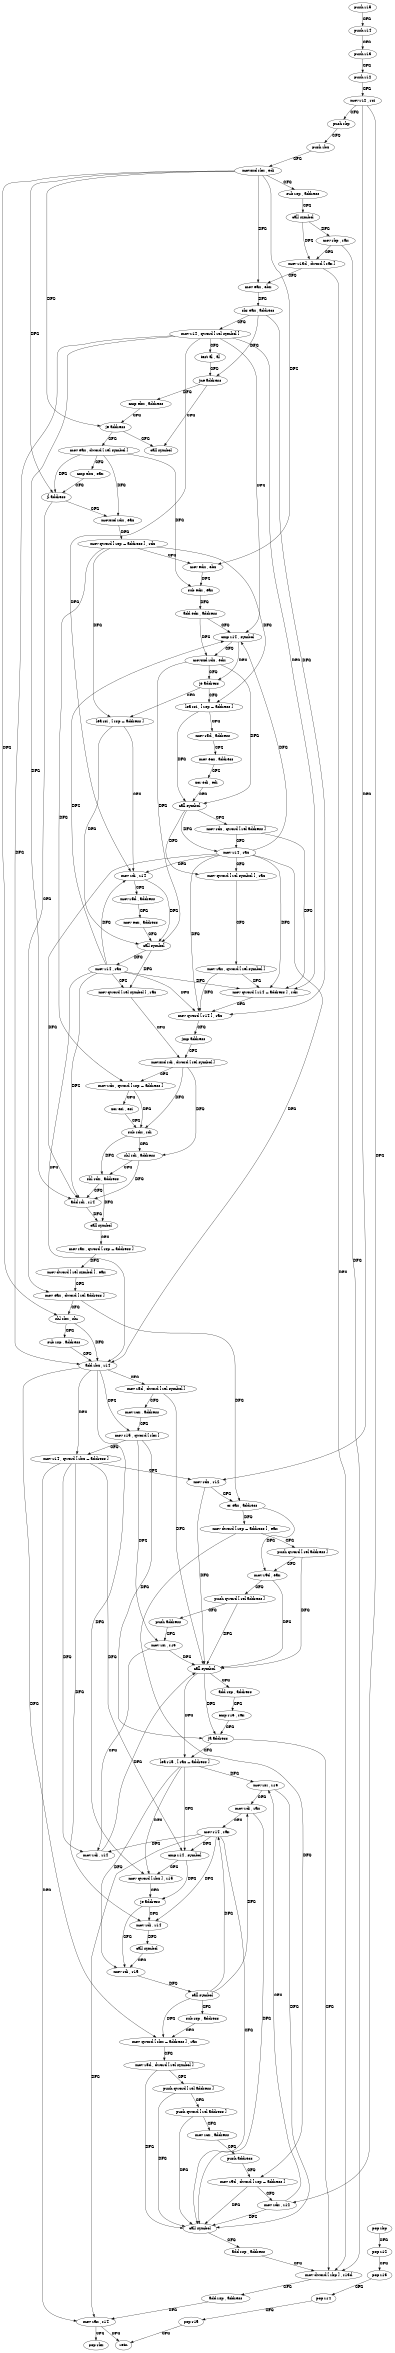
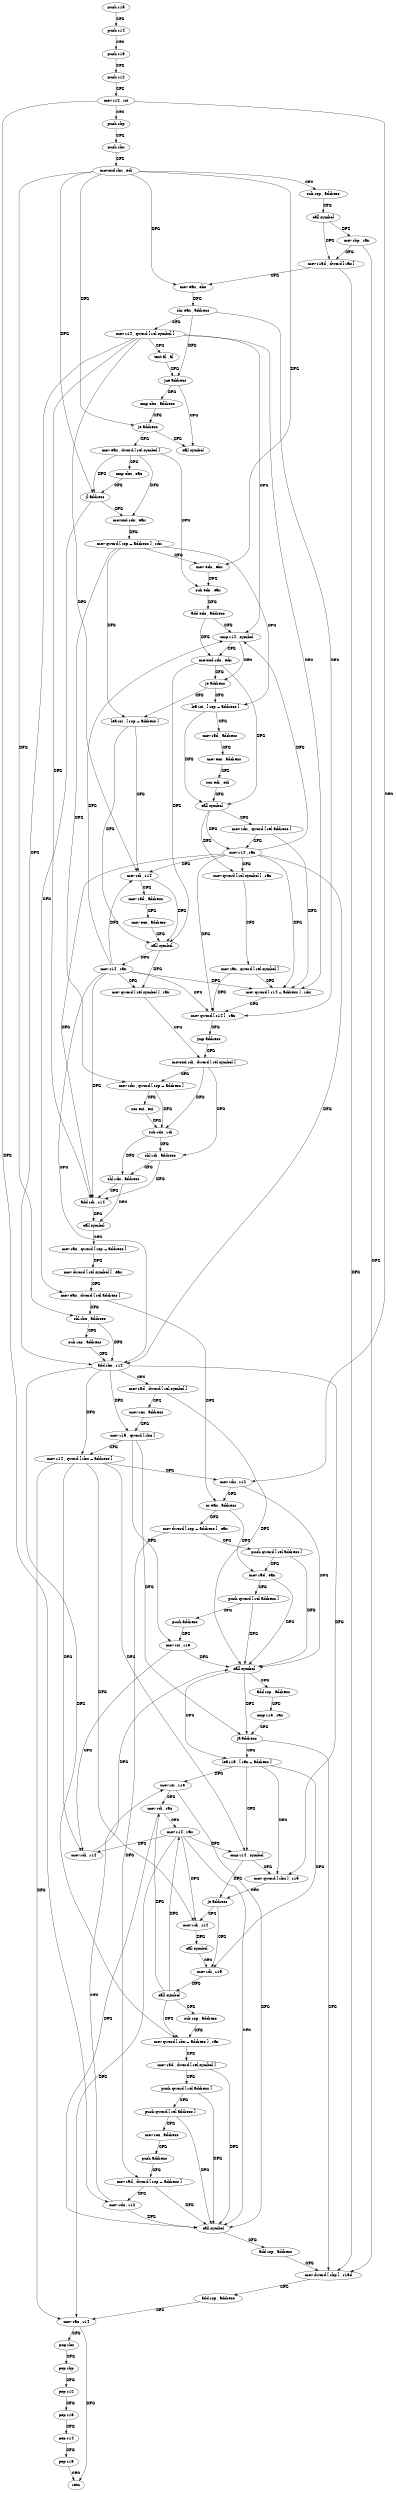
(67, 1319) -> (90, 1319)
none -> (66, 2356)
